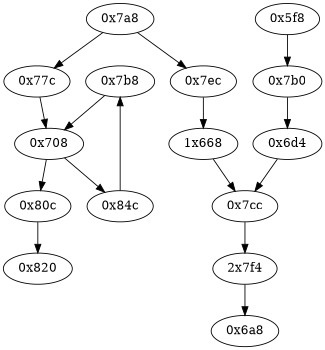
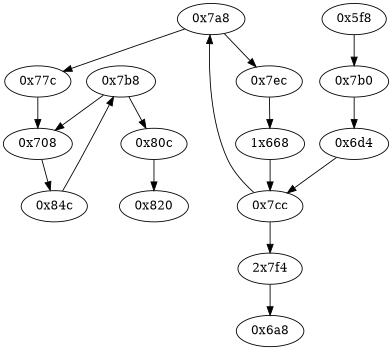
none -> (216, 123)
(44, 171) -> (135, 109)
